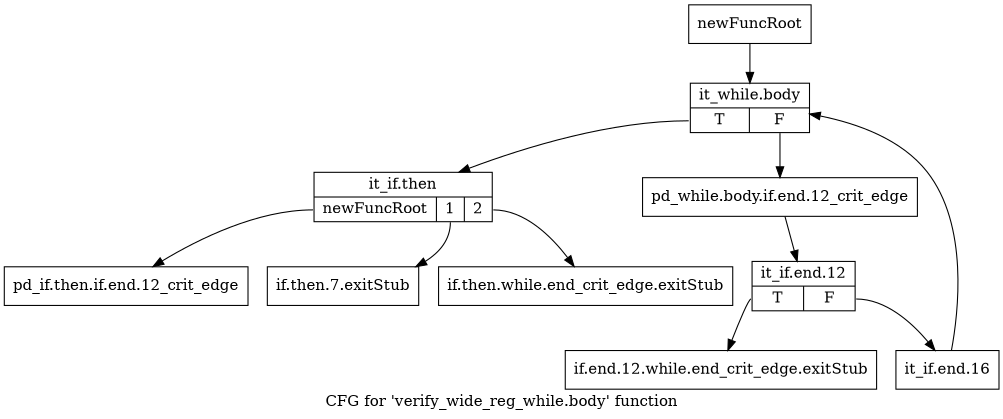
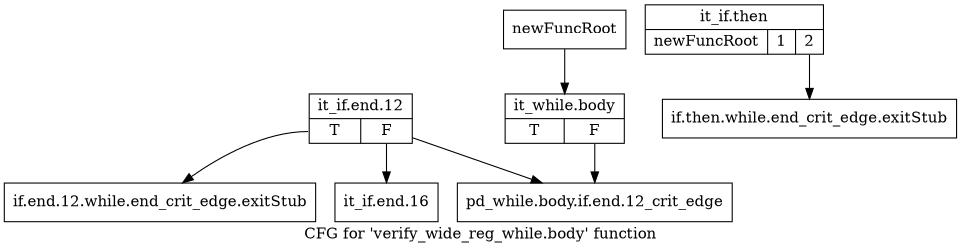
(577, 135) -> none
(943, 199) -> none
(790, 234) -> (472, 159)
(126, 286) -> none
(343, 286) -> none
